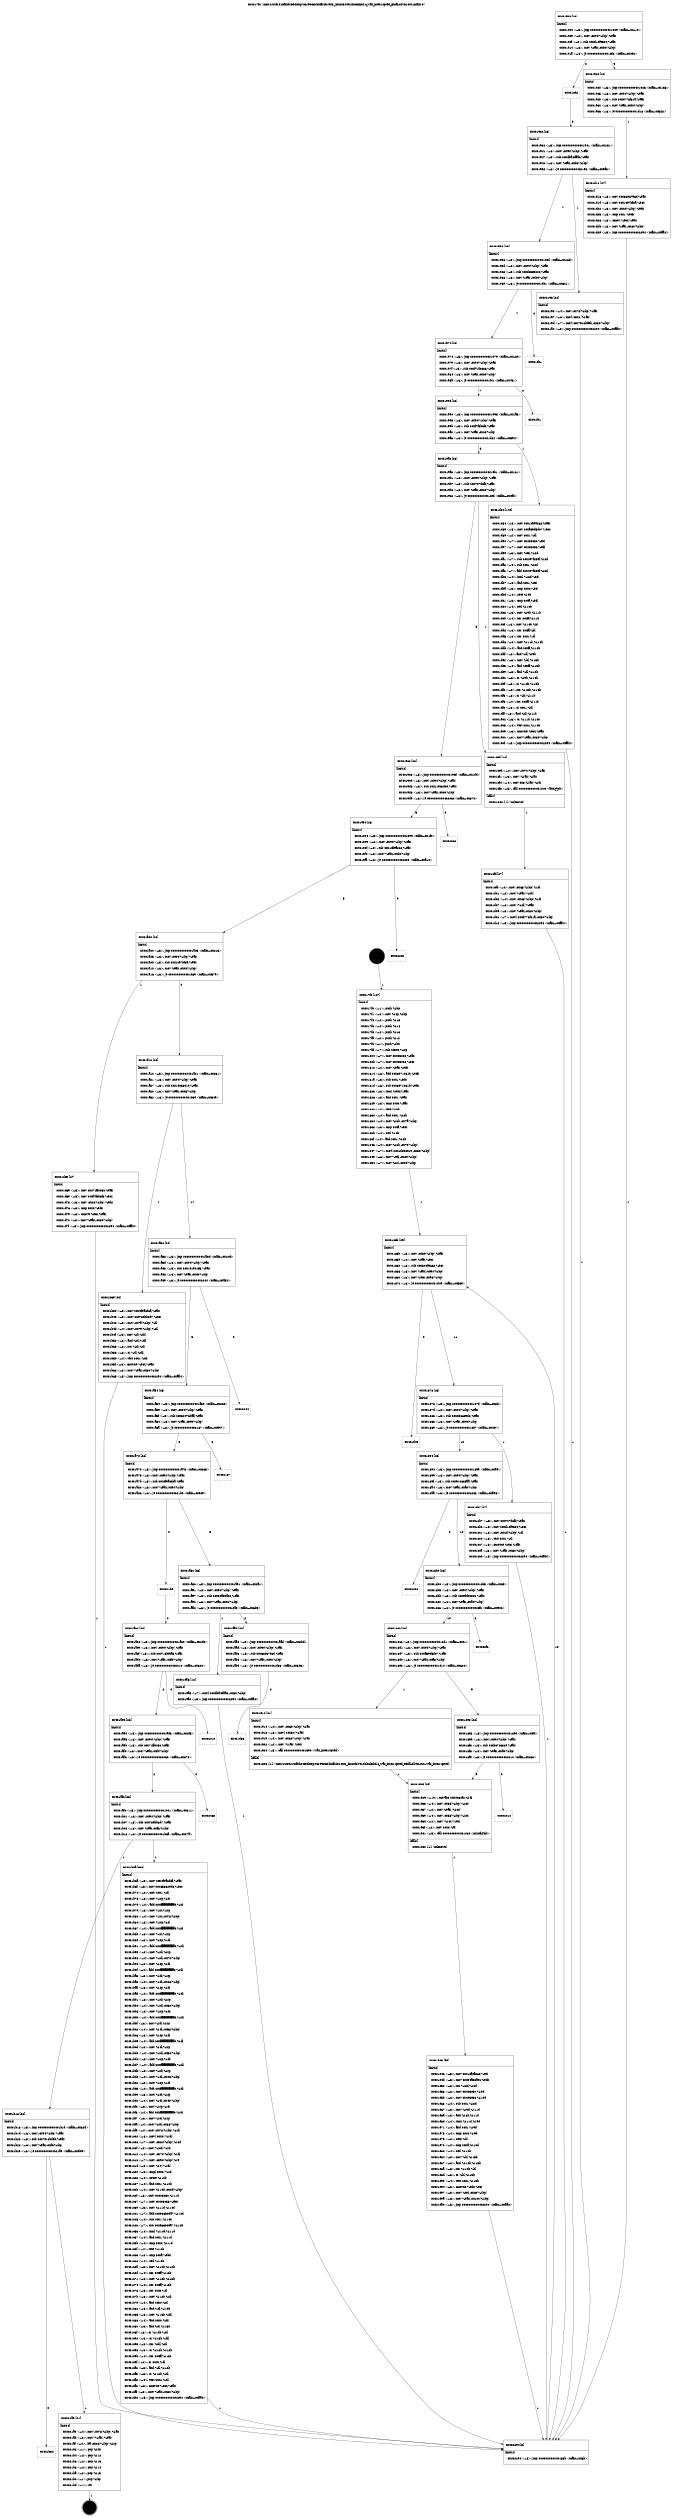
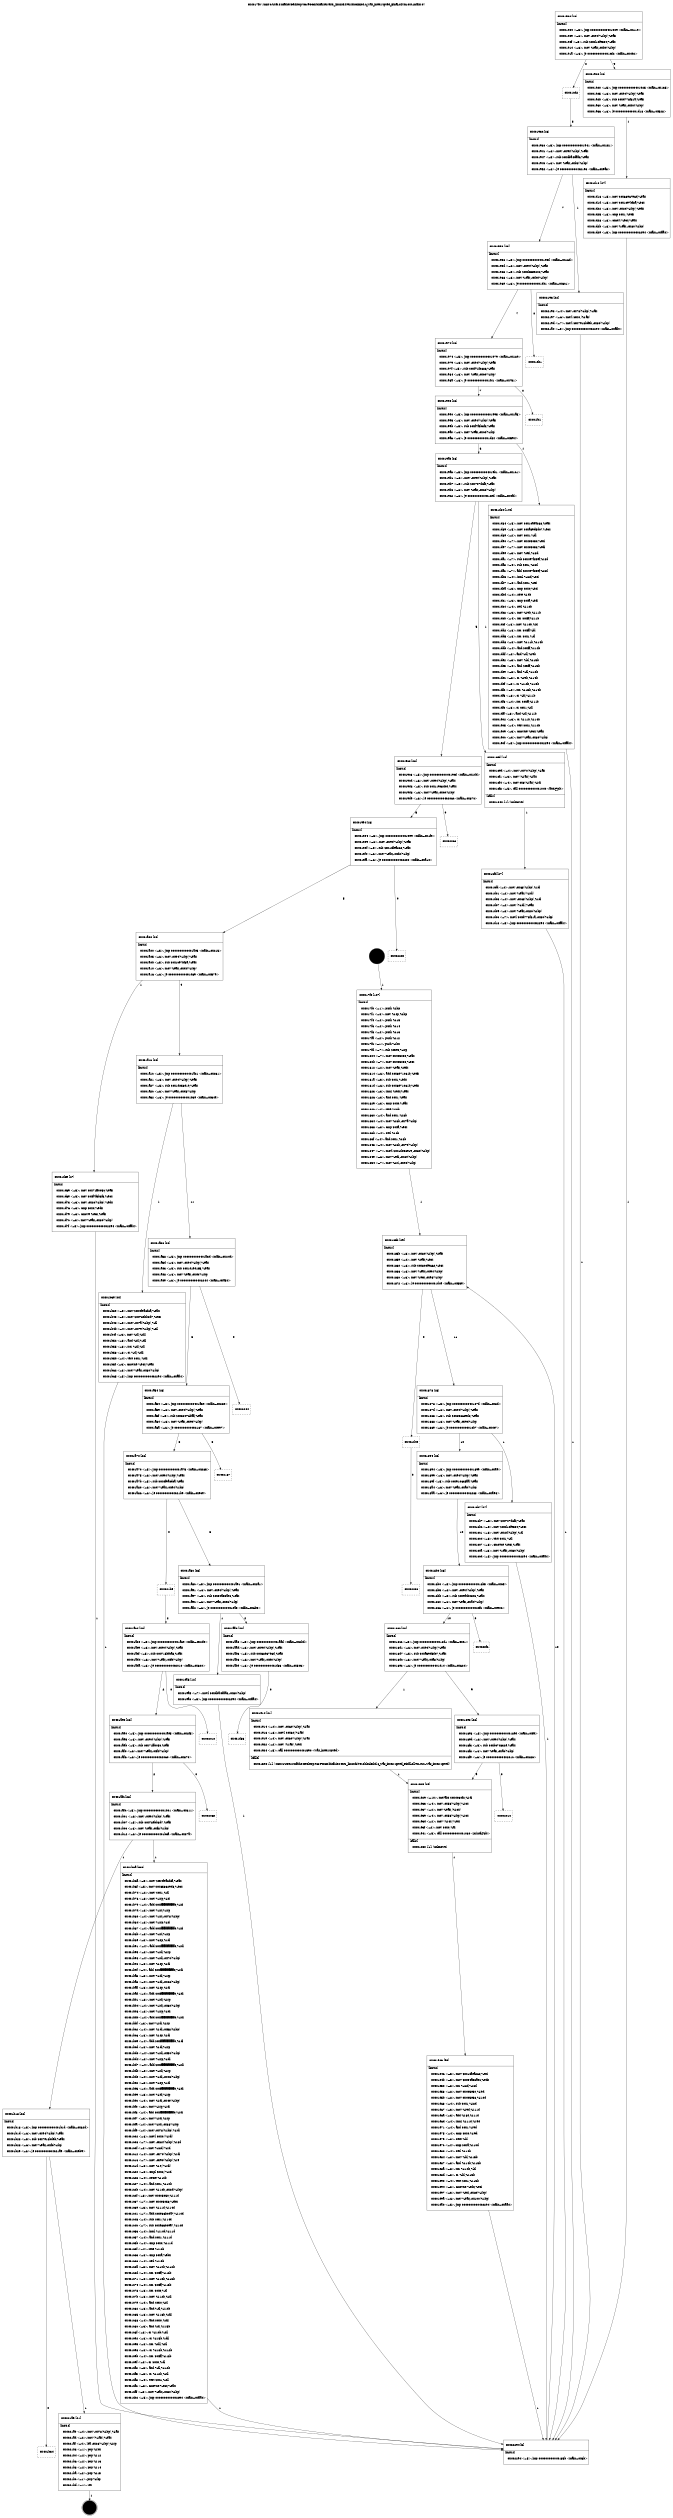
(432, 1541) -> (411, 1515)
